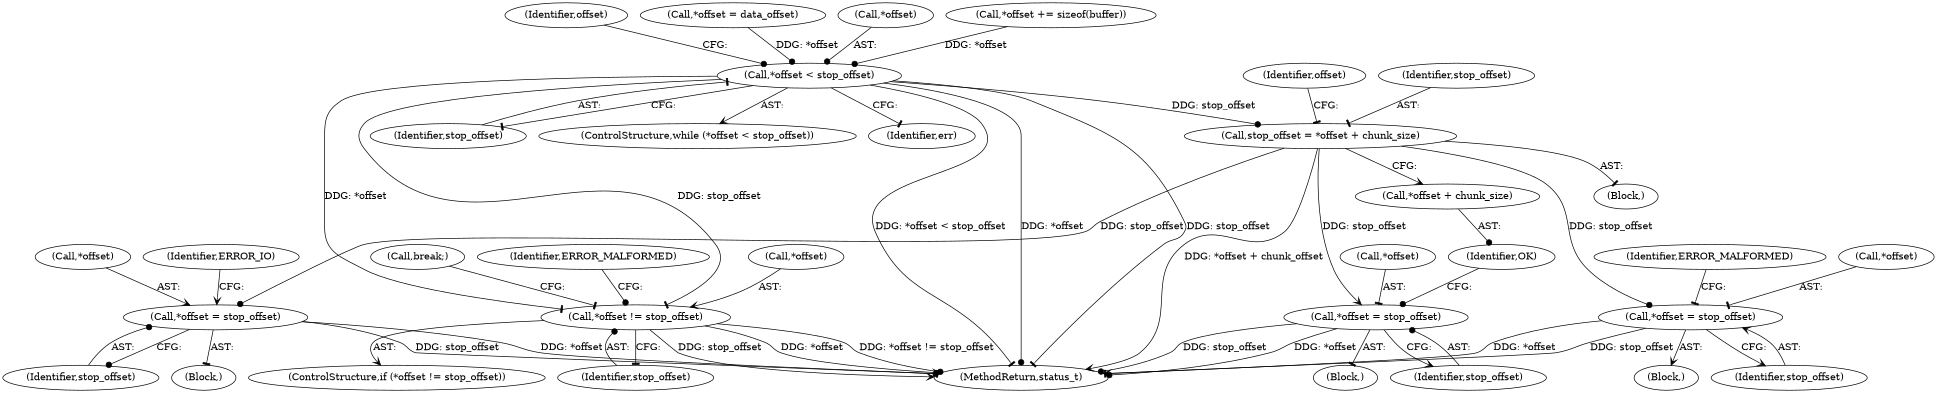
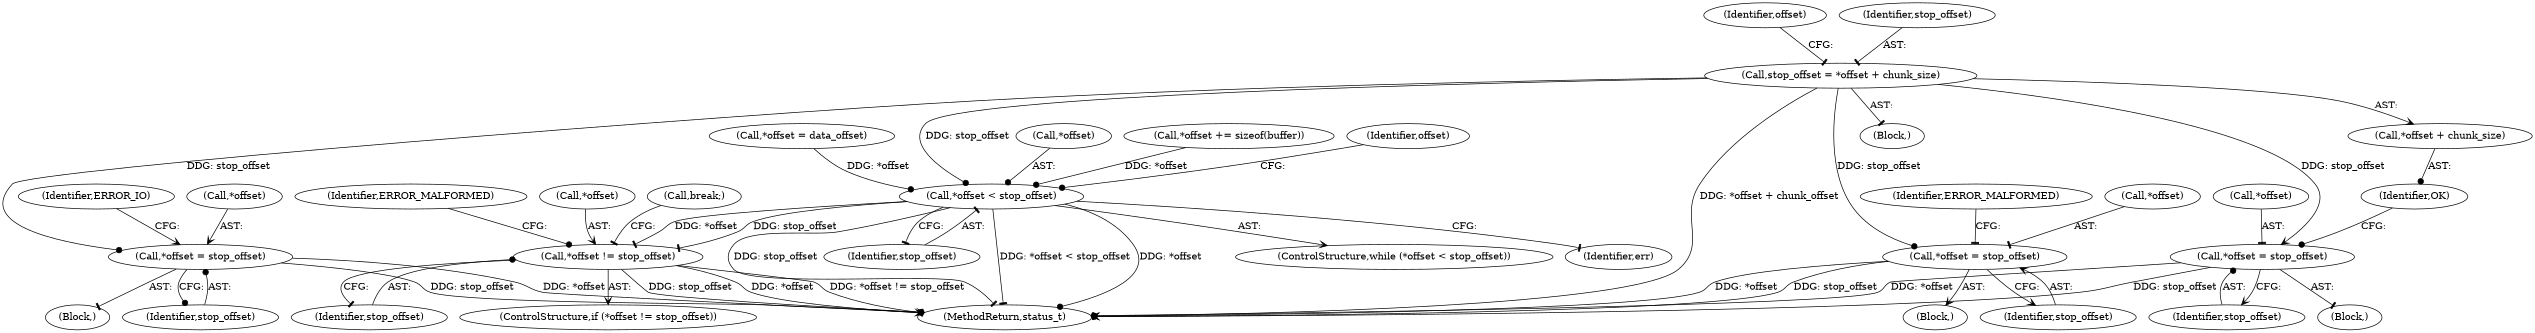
(1073, 98) -> (1125, 98)
(1406, 166) -> (2388, 106)
